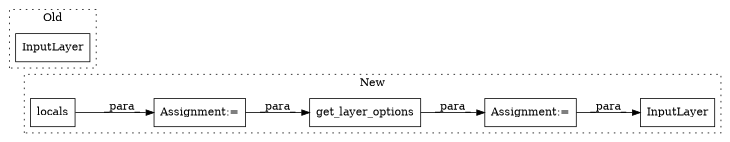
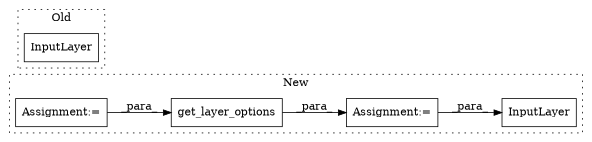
(53, 113) -> none
